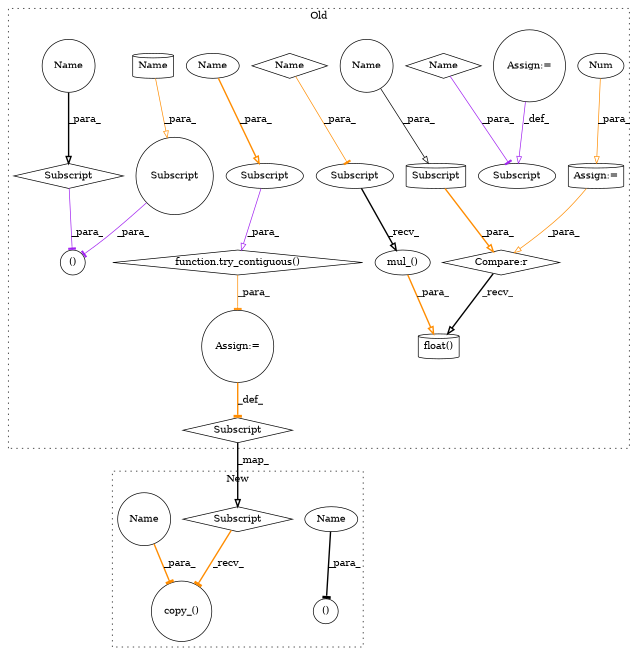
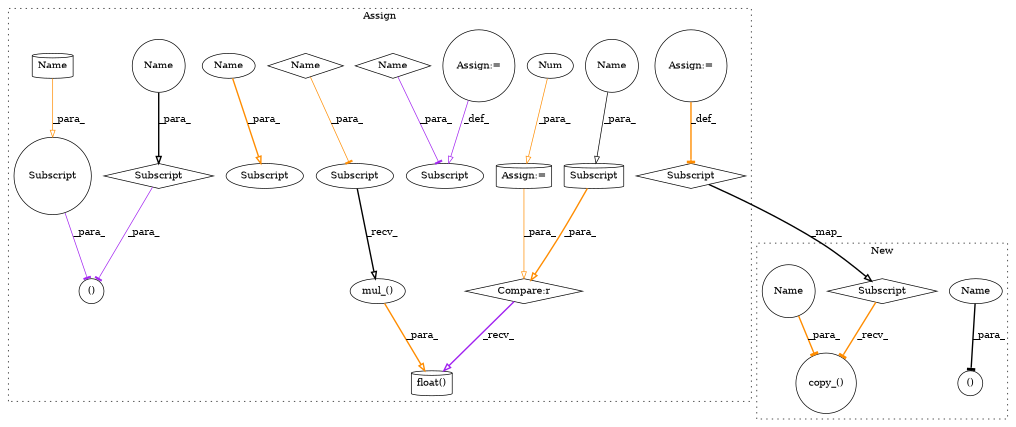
(319, 16) -> (380, 16)
(238, 263) -> none
(473, 301) -> (482, 334)
